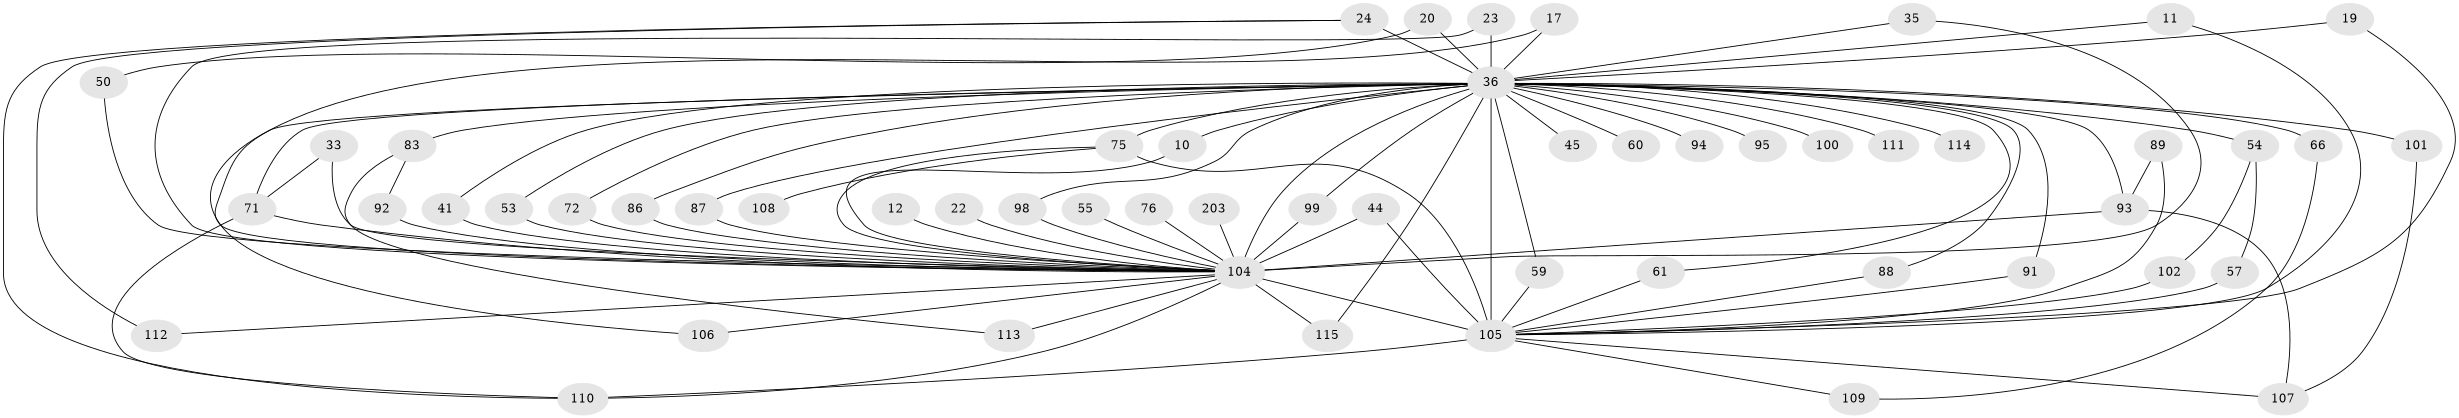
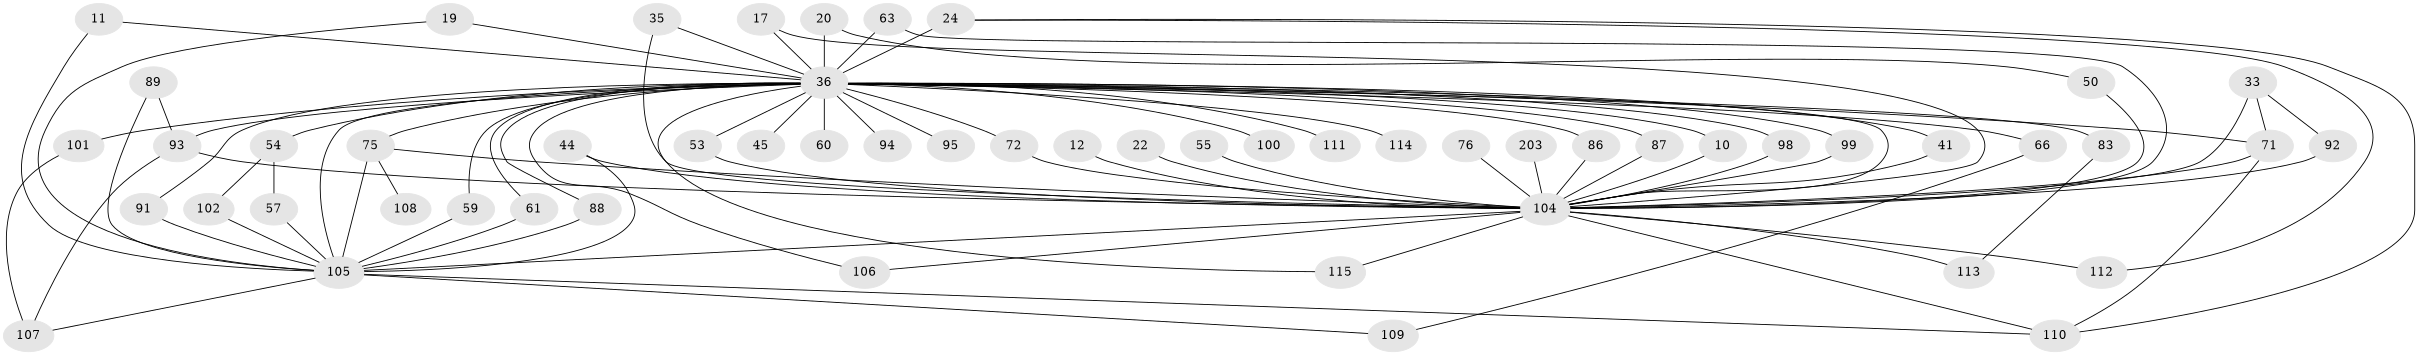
(1491, 19) -> (888, 19)
(397, 177) -> (2293, 114)
